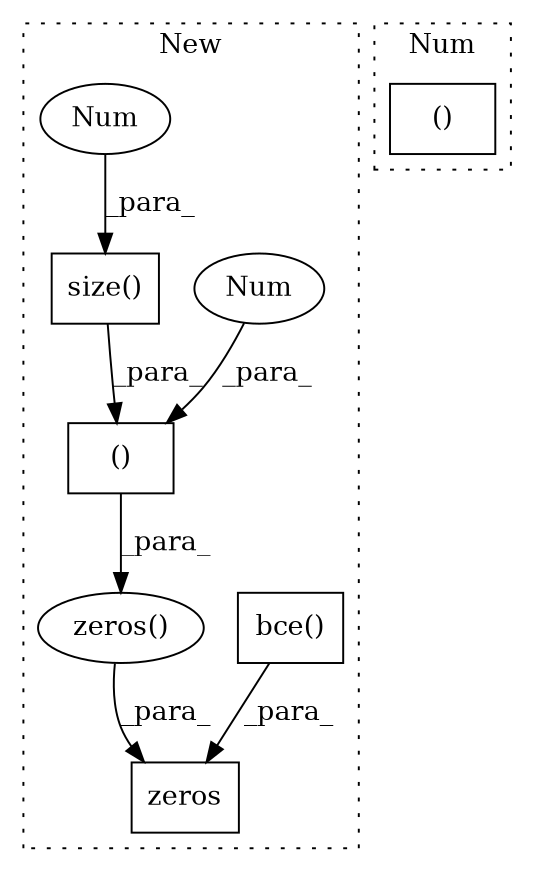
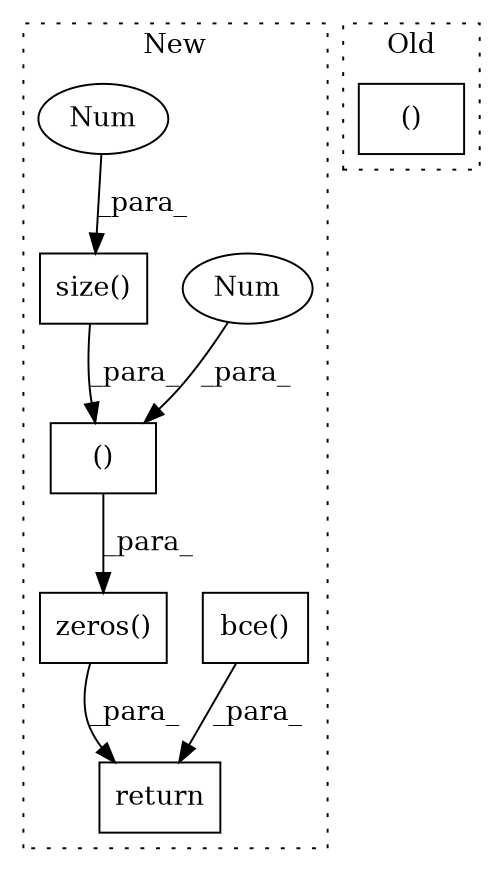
(443, 46) -> (411, 46)
(121, 628) -> (103, 628)
(185, 798) -> (160, 798)
